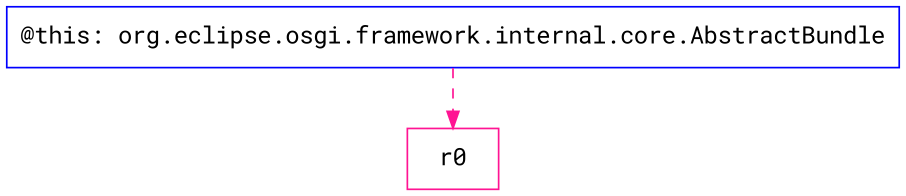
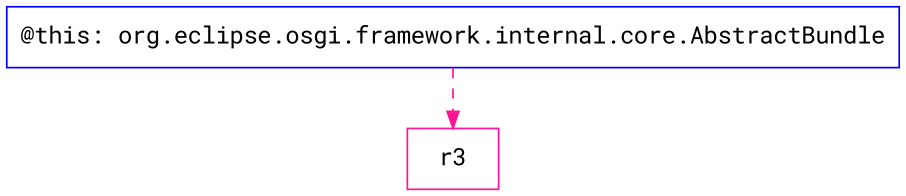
(453, 159) -> (453, 159)
